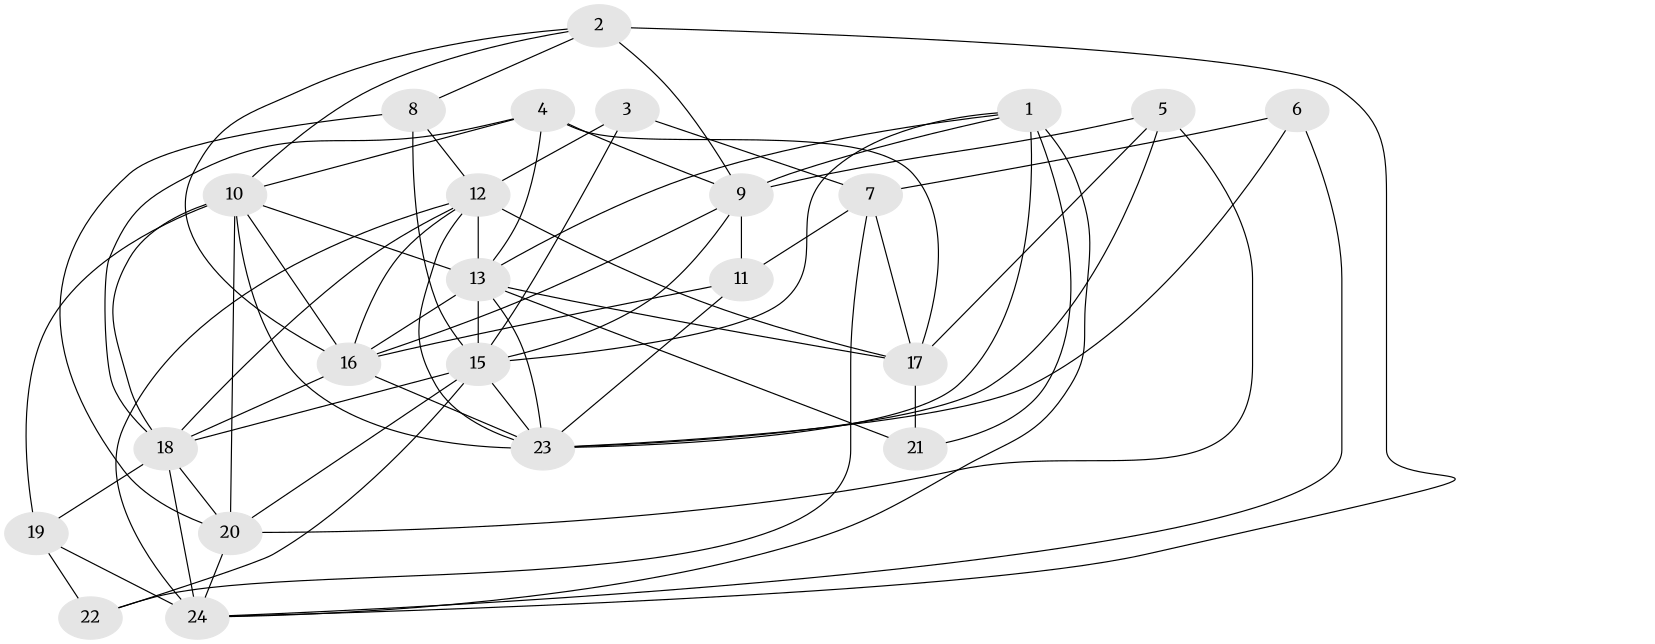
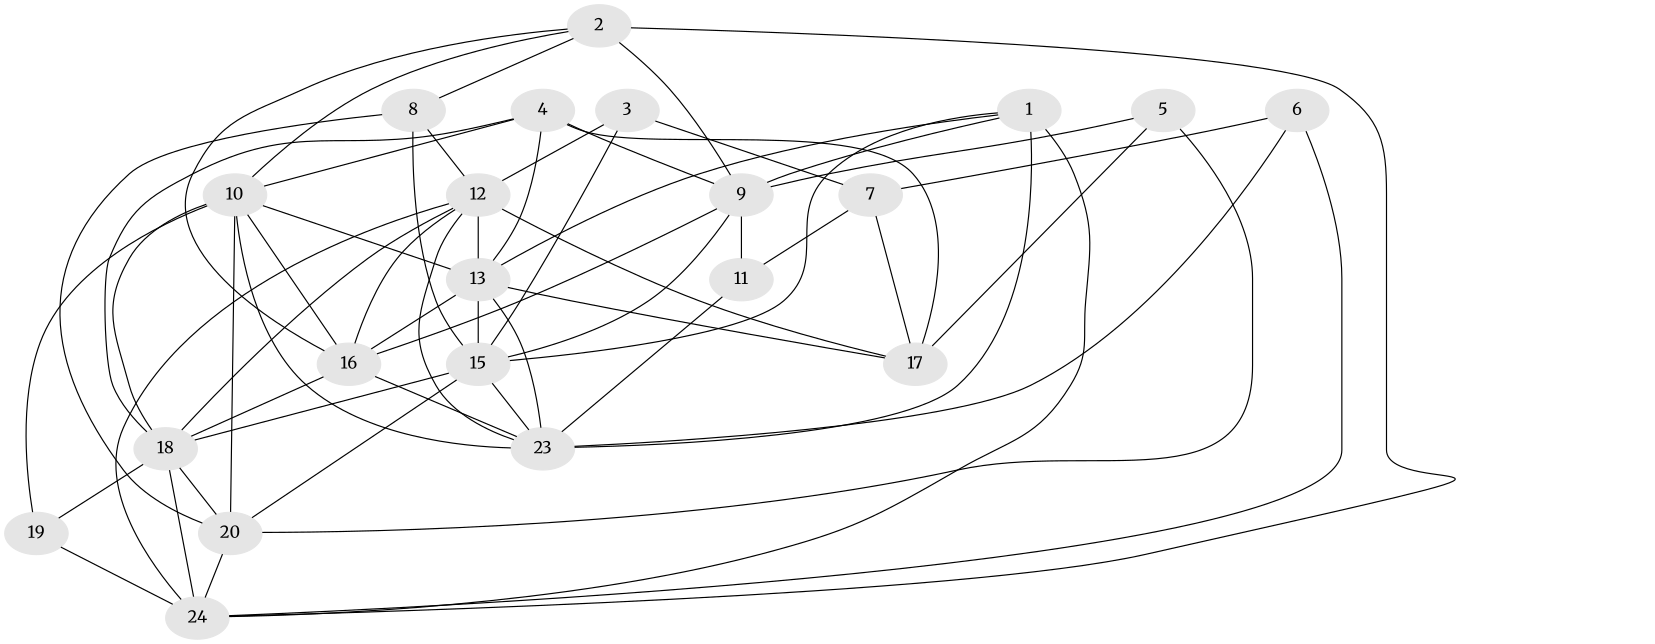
(545, 320) -> none
(972, 394) -> none
(915, 449) -> none
(90, 618) -> none
